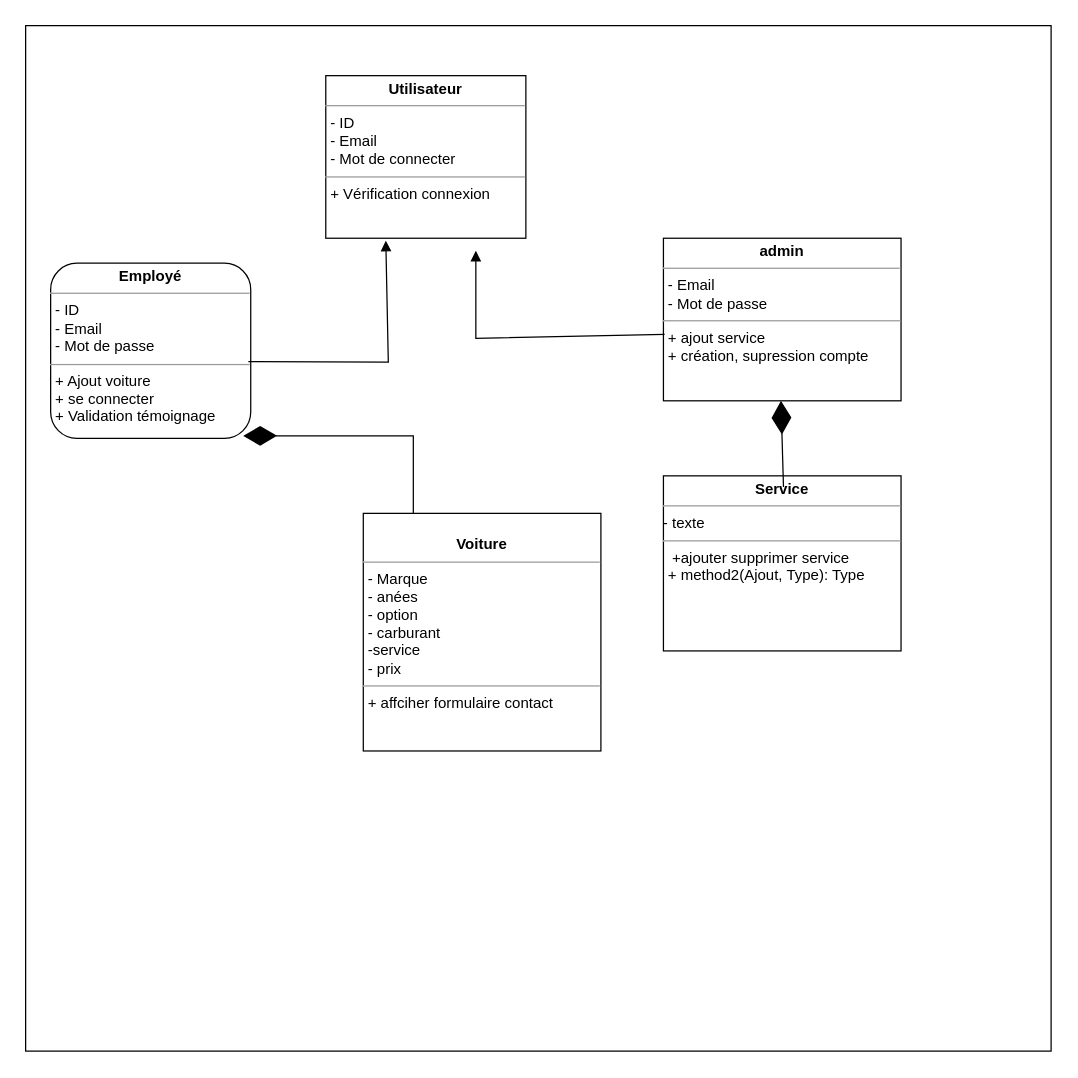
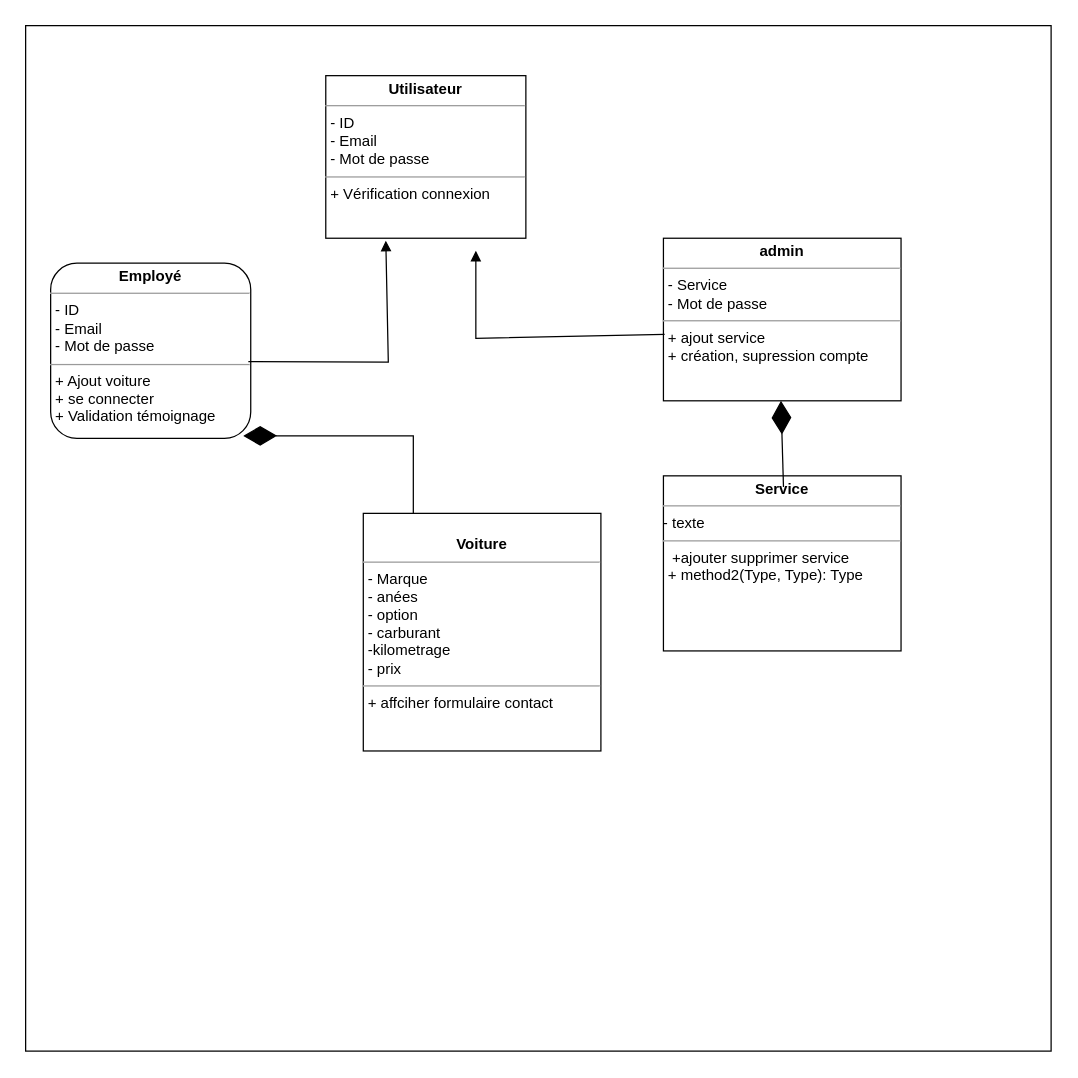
(415, 121) -> (415, 121)
(773, 283) -> (773, 283)
(771, 512) -> (767, 512)
(473, 585) -> (473, 585)
